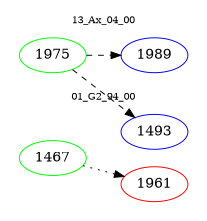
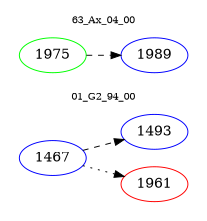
(104, 21) -> (104, 21)
(105, 95) -> (99, 146)
(53, 158) -> (53, 158)
